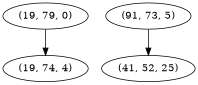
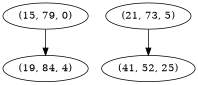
(46, 16) -> (46, 16)
(148, 16) -> (148, 16)
(46, 69) -> (46, 69)
